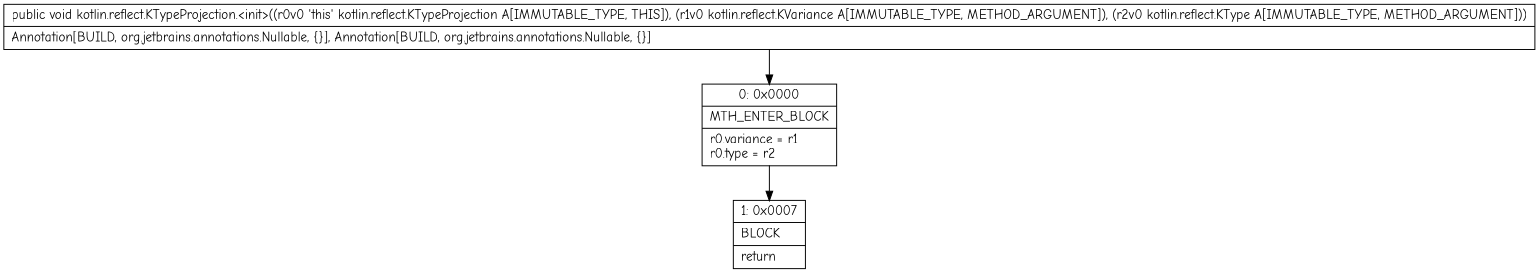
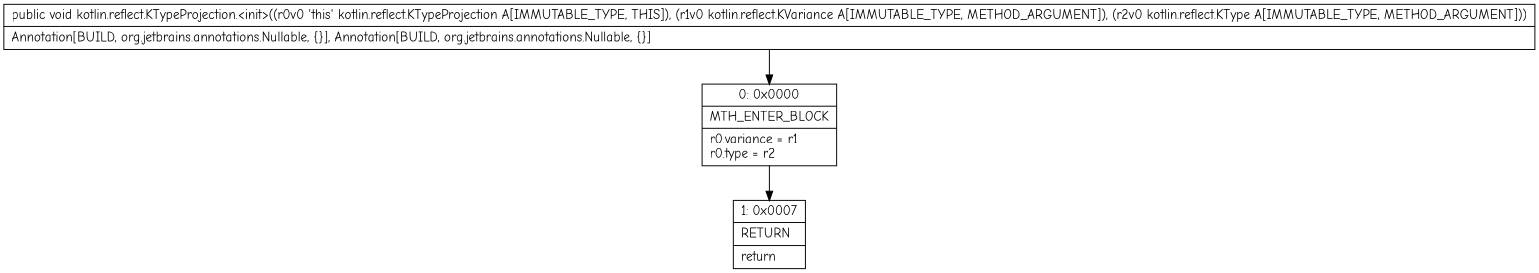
(761, 234) -> (766, 234)
